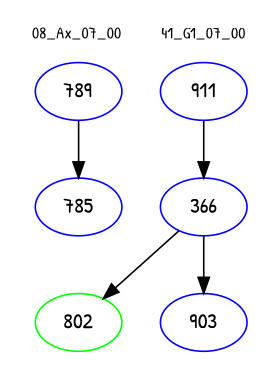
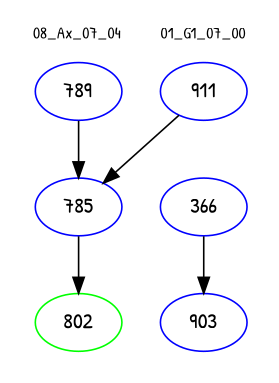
(77, 34) -> (77, 34)
(204, 34) -> (204, 34)
(204, 141) -> (158, 134)
(158, 249) -> (79, 257)
